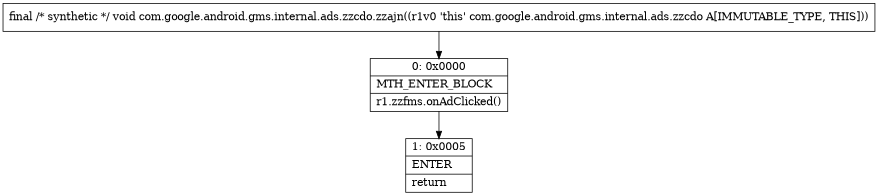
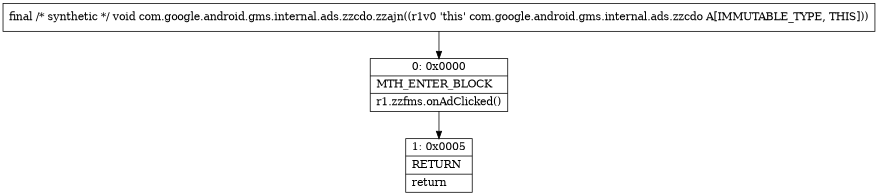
(432, 165) -> (436, 165)
